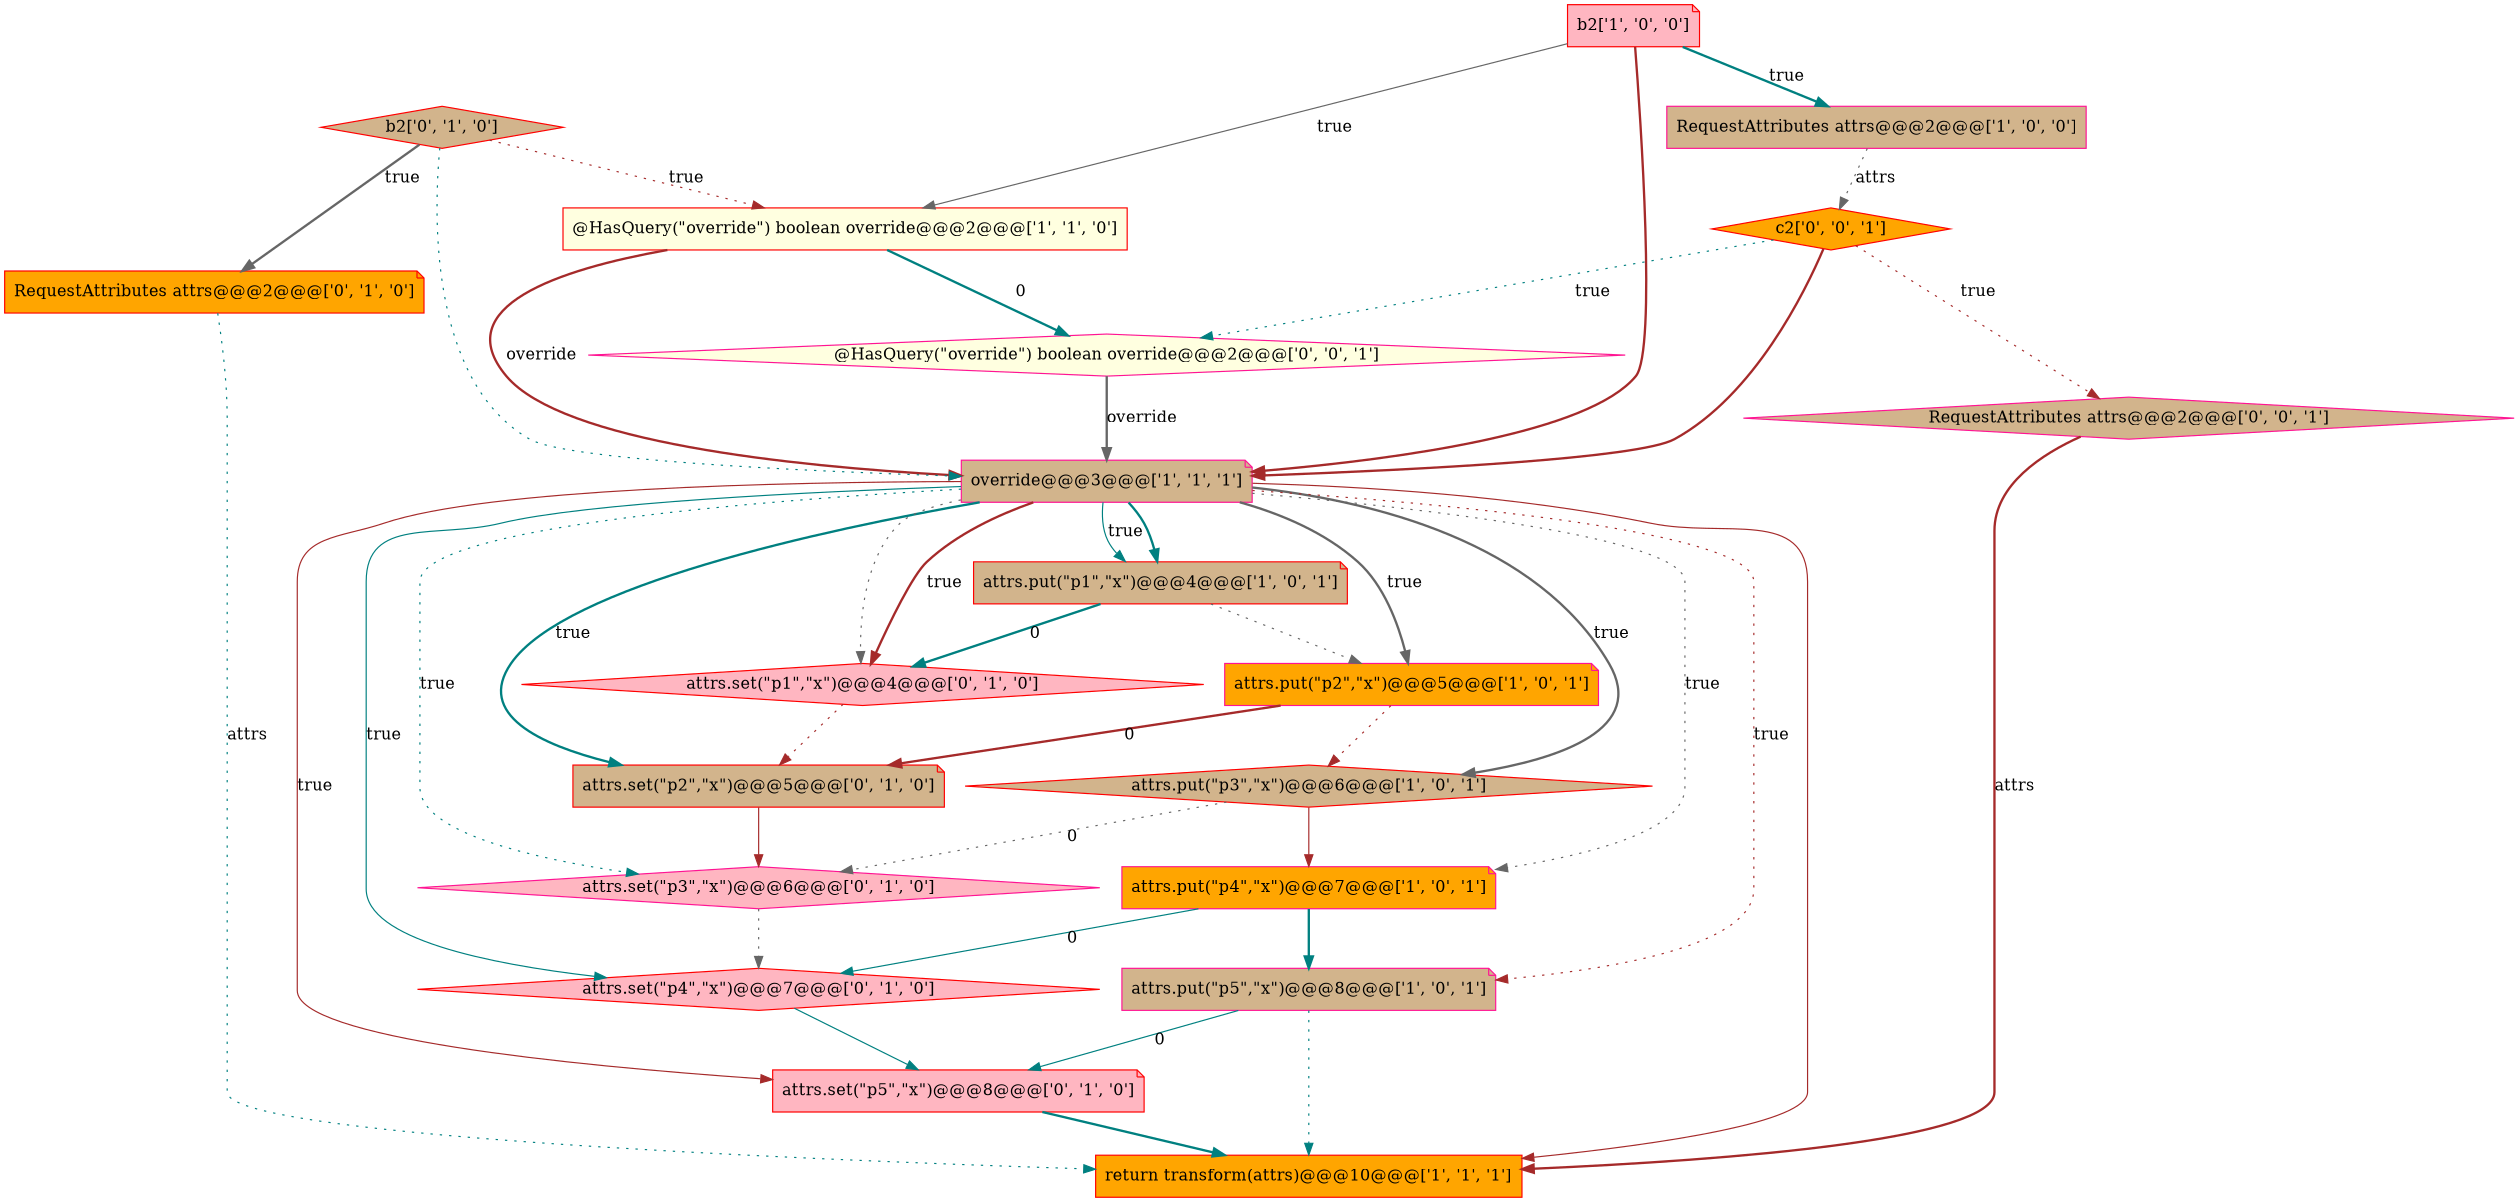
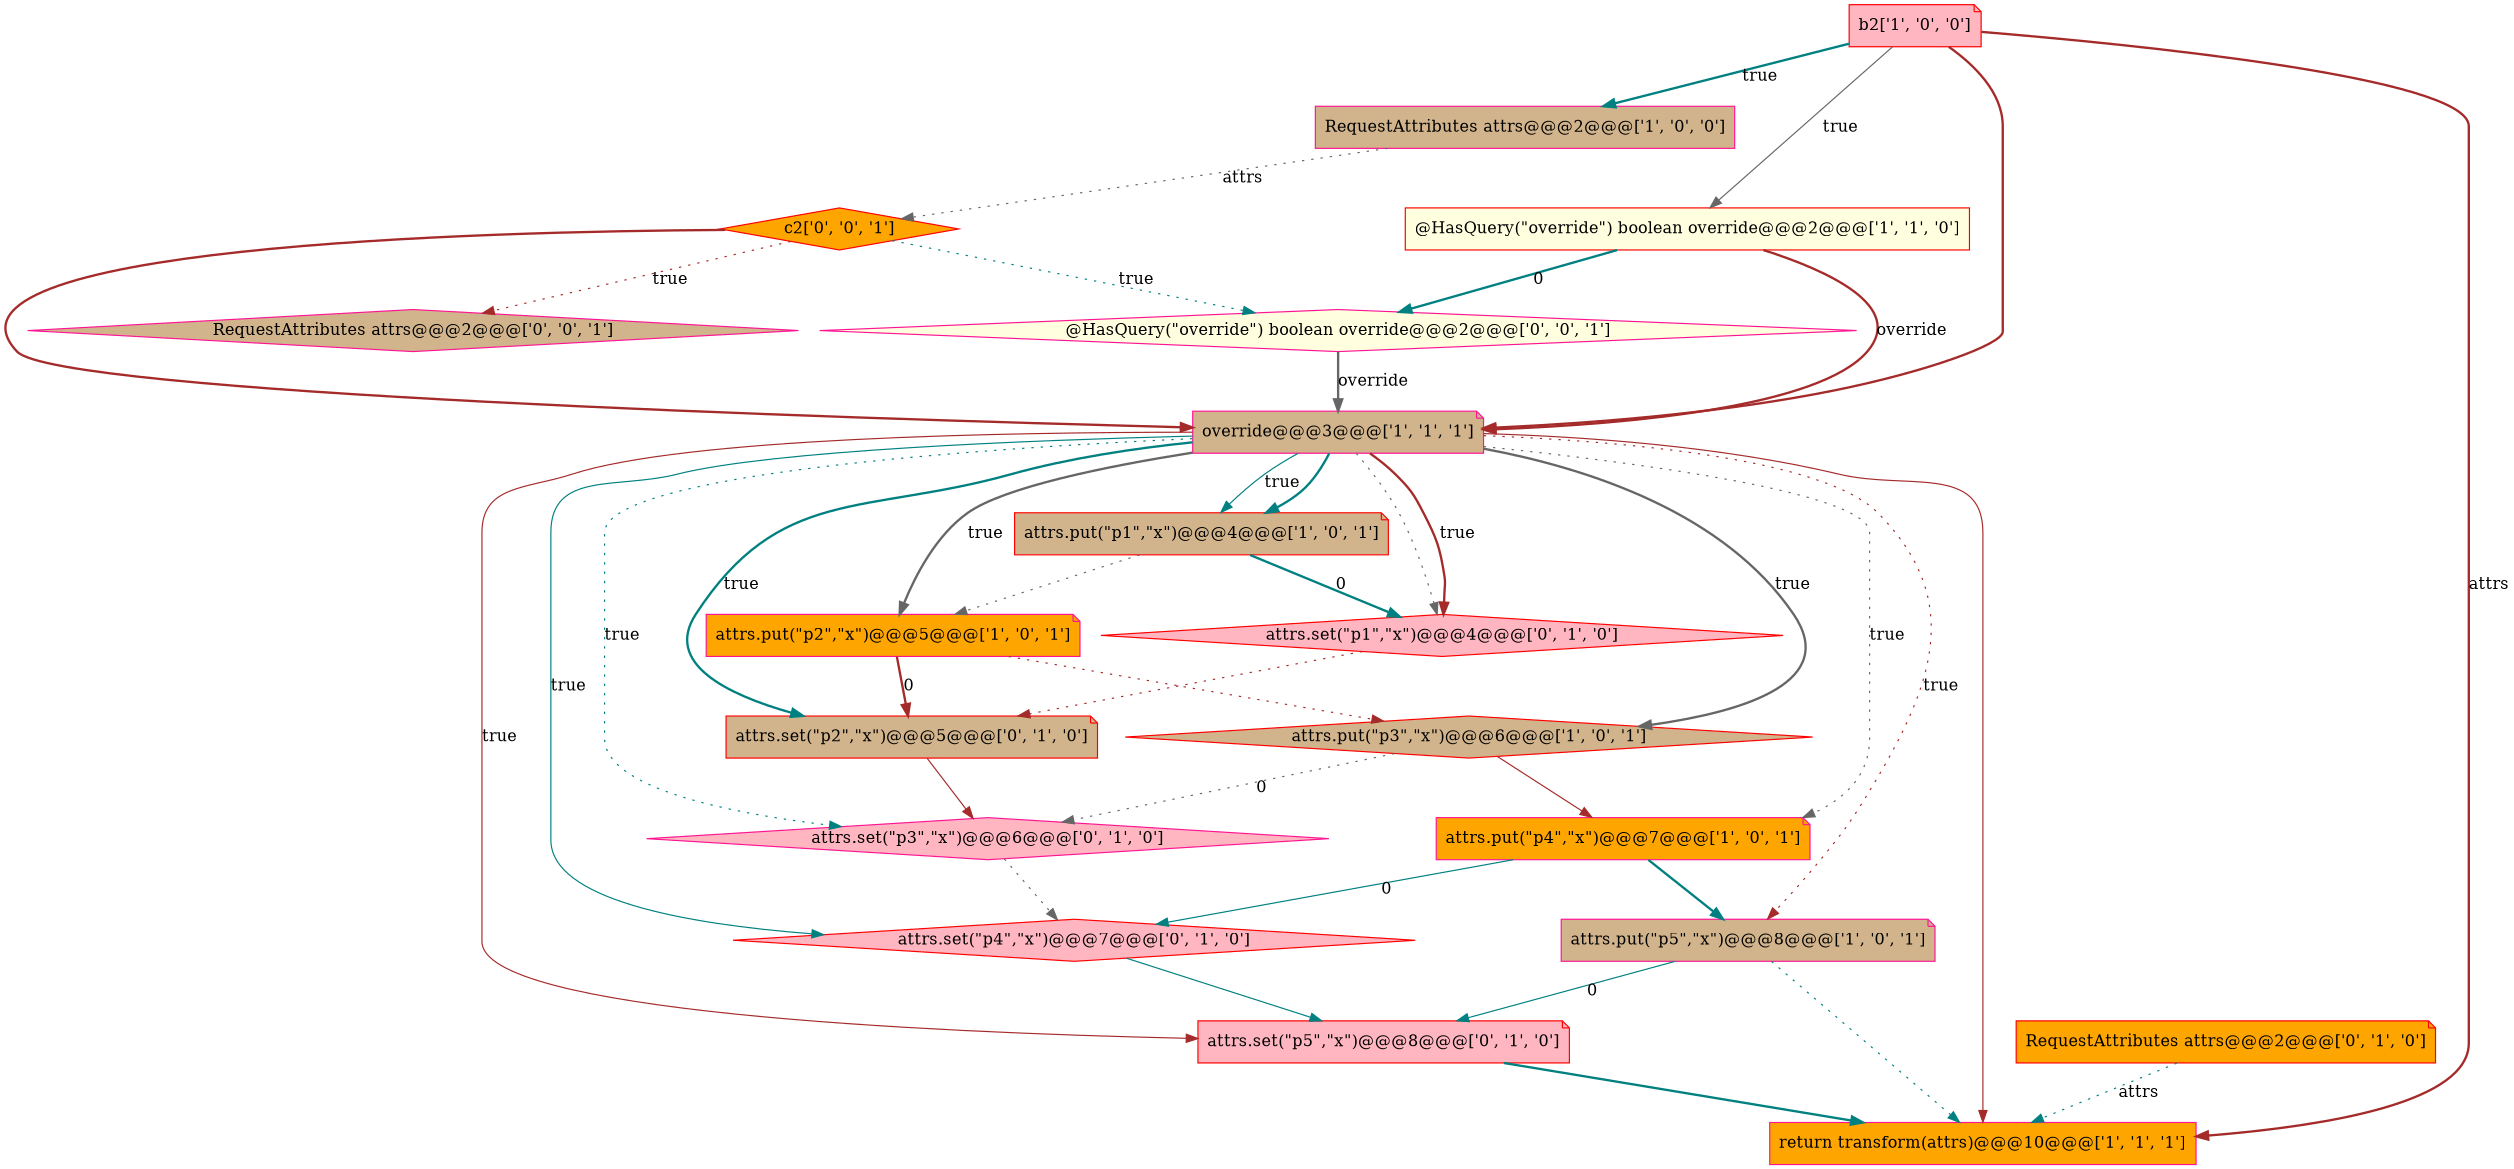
(442, 127) -> none
(1994, 982) -> (2469, 479)
(1309, 1176) -> (1983, 1144)
